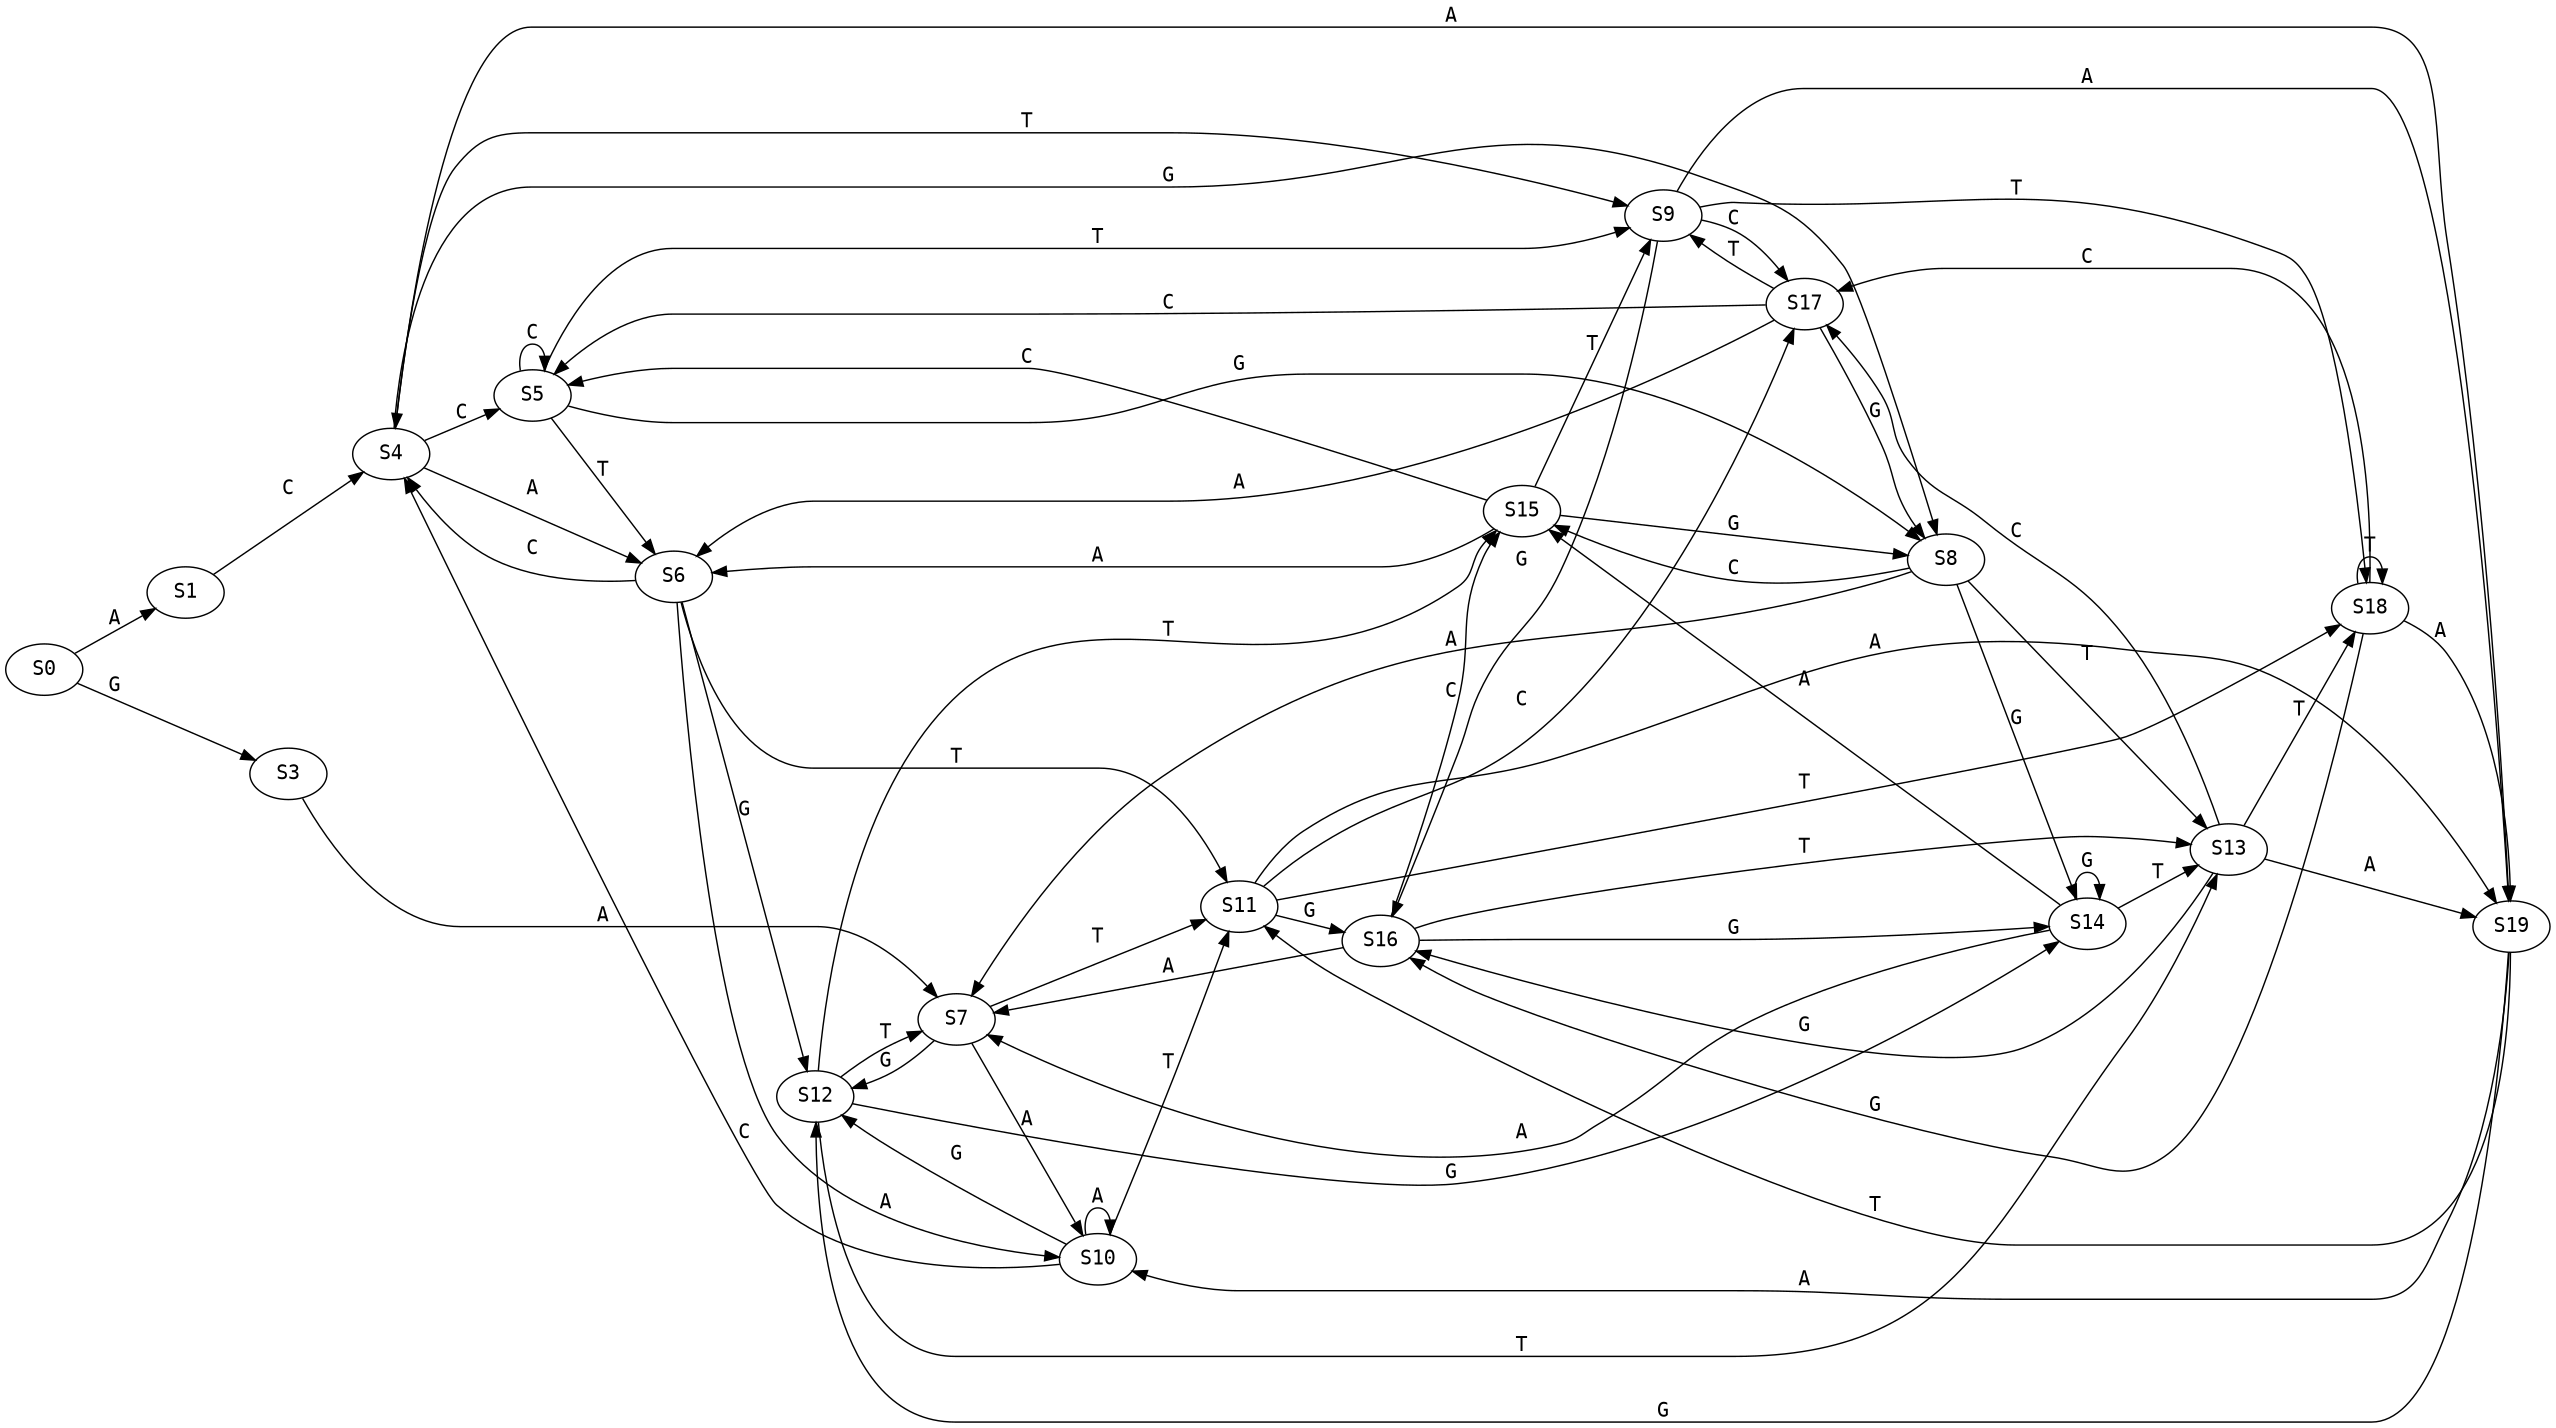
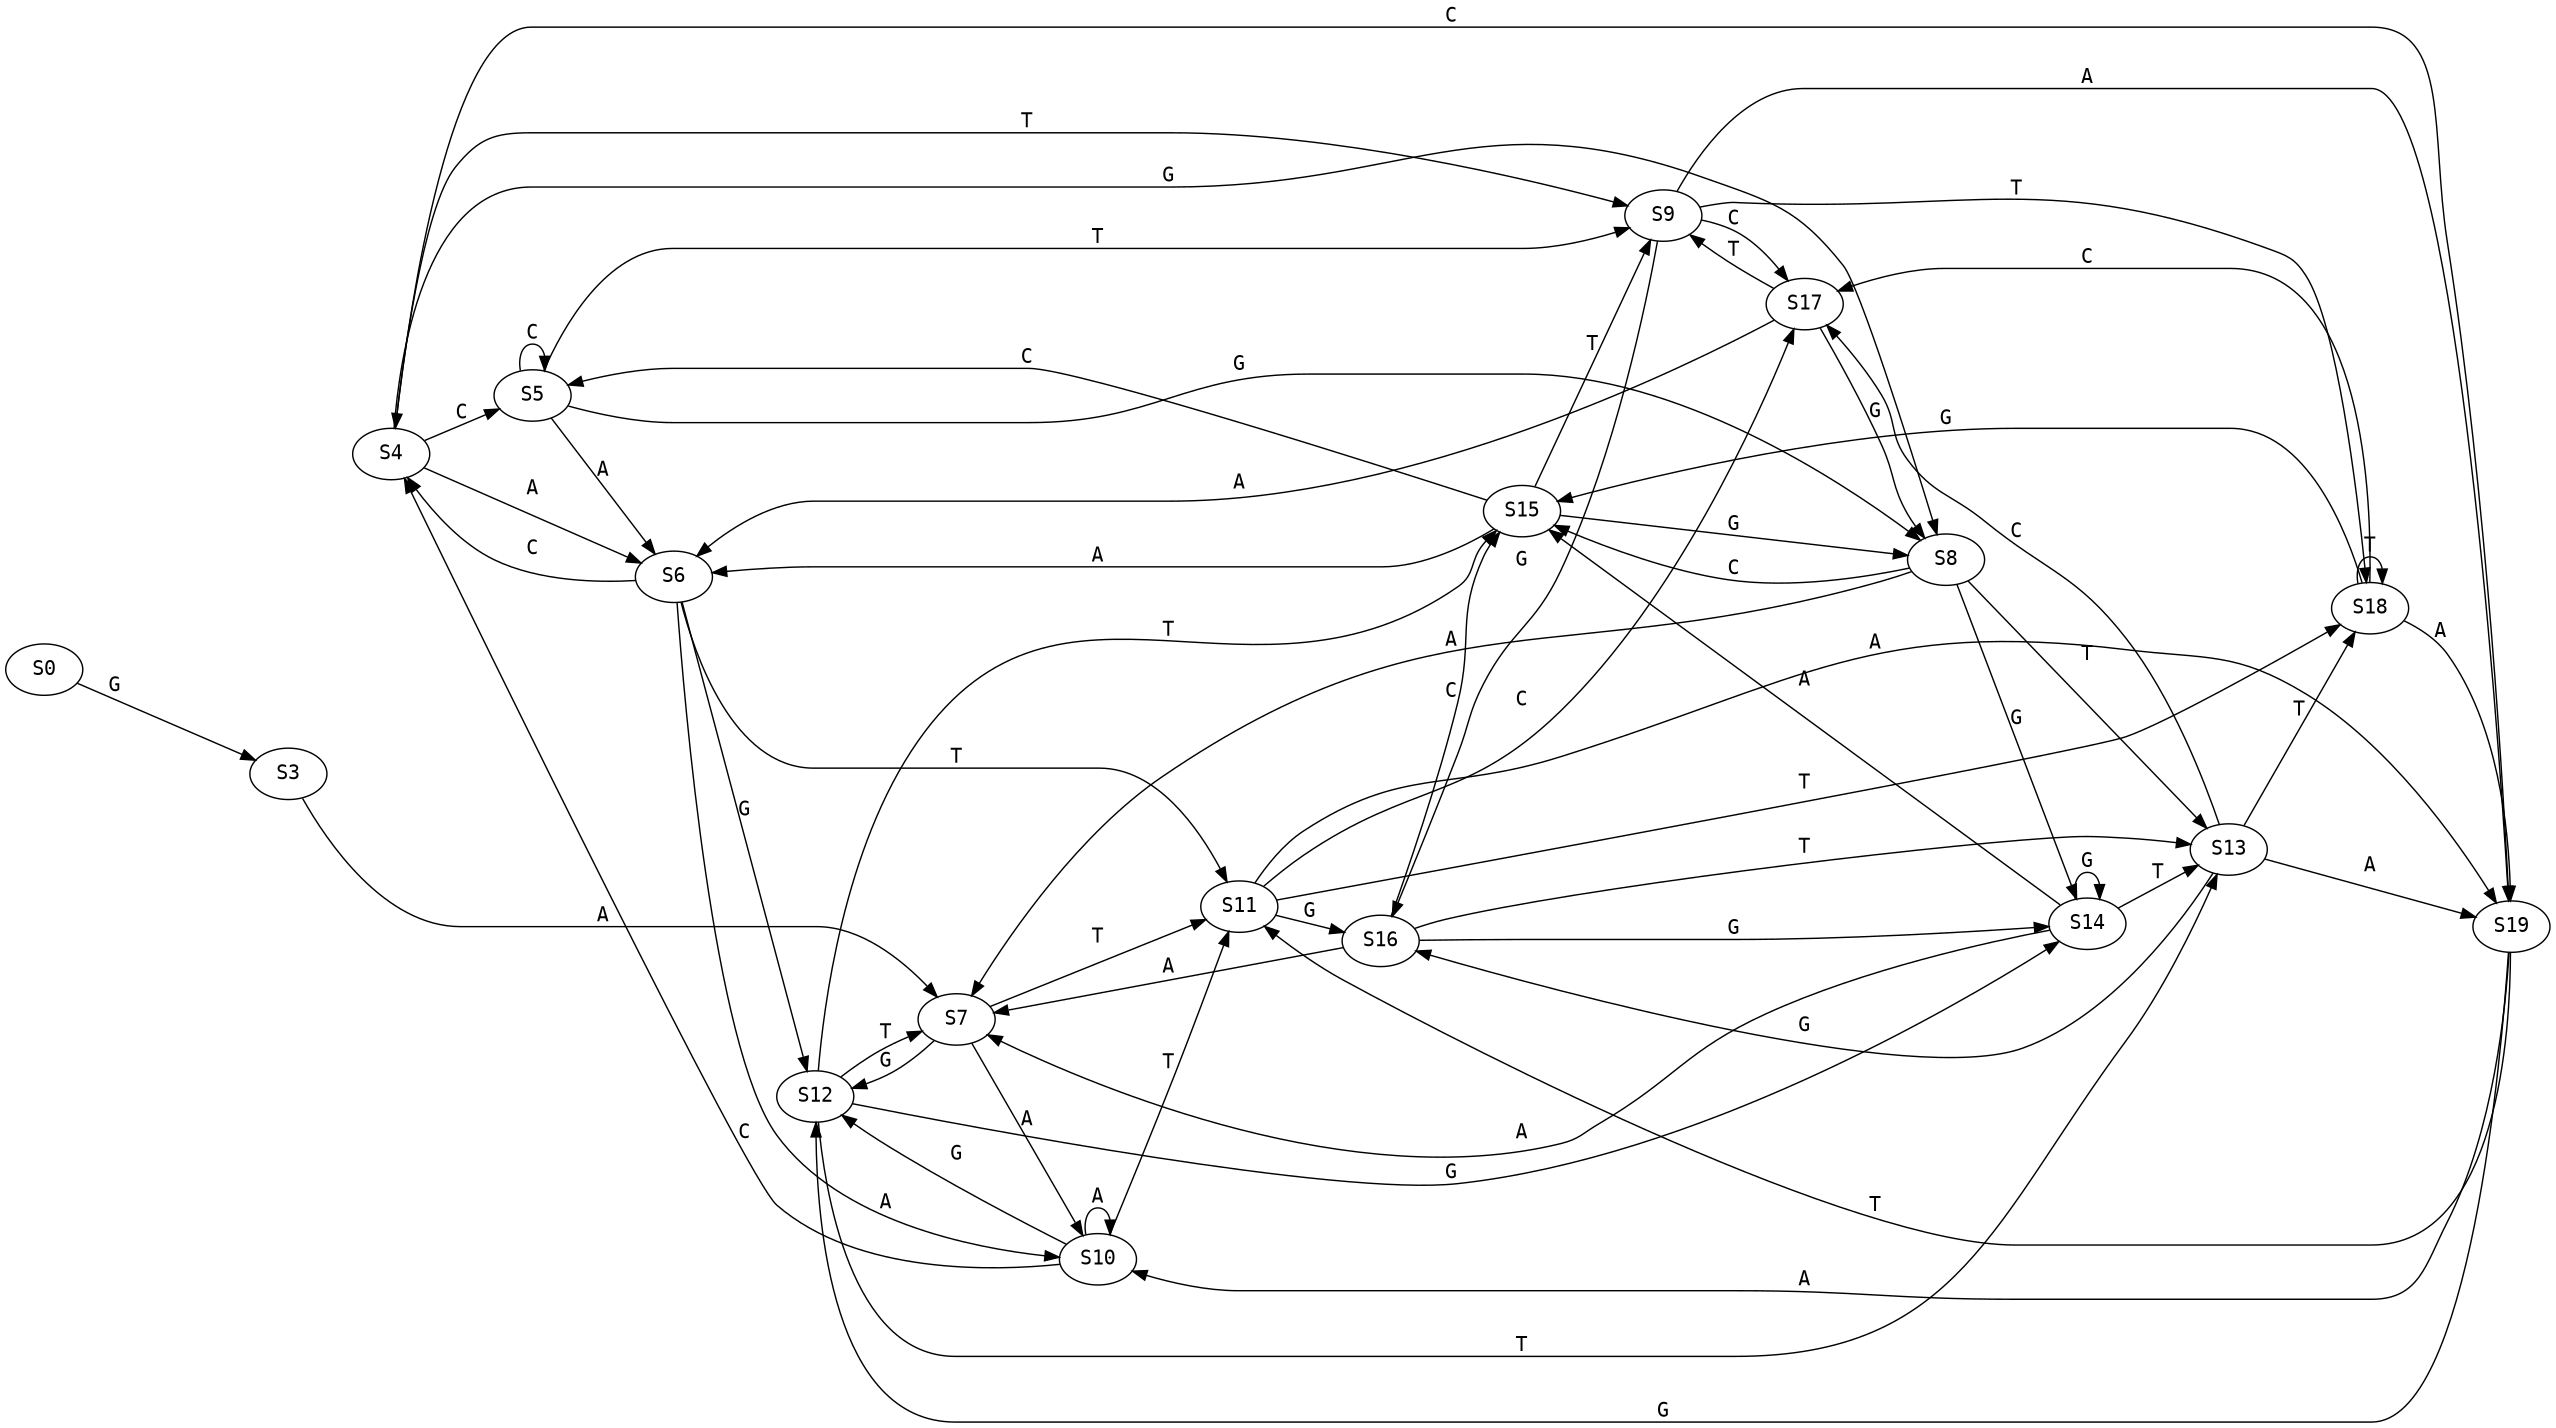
(1451, 16) -> (1451, 16)
(1159, 314) -> none
(603, 470) -> (603, 470)
(186, 593) -> none
(2063, 1159) -> (2006, 429)
